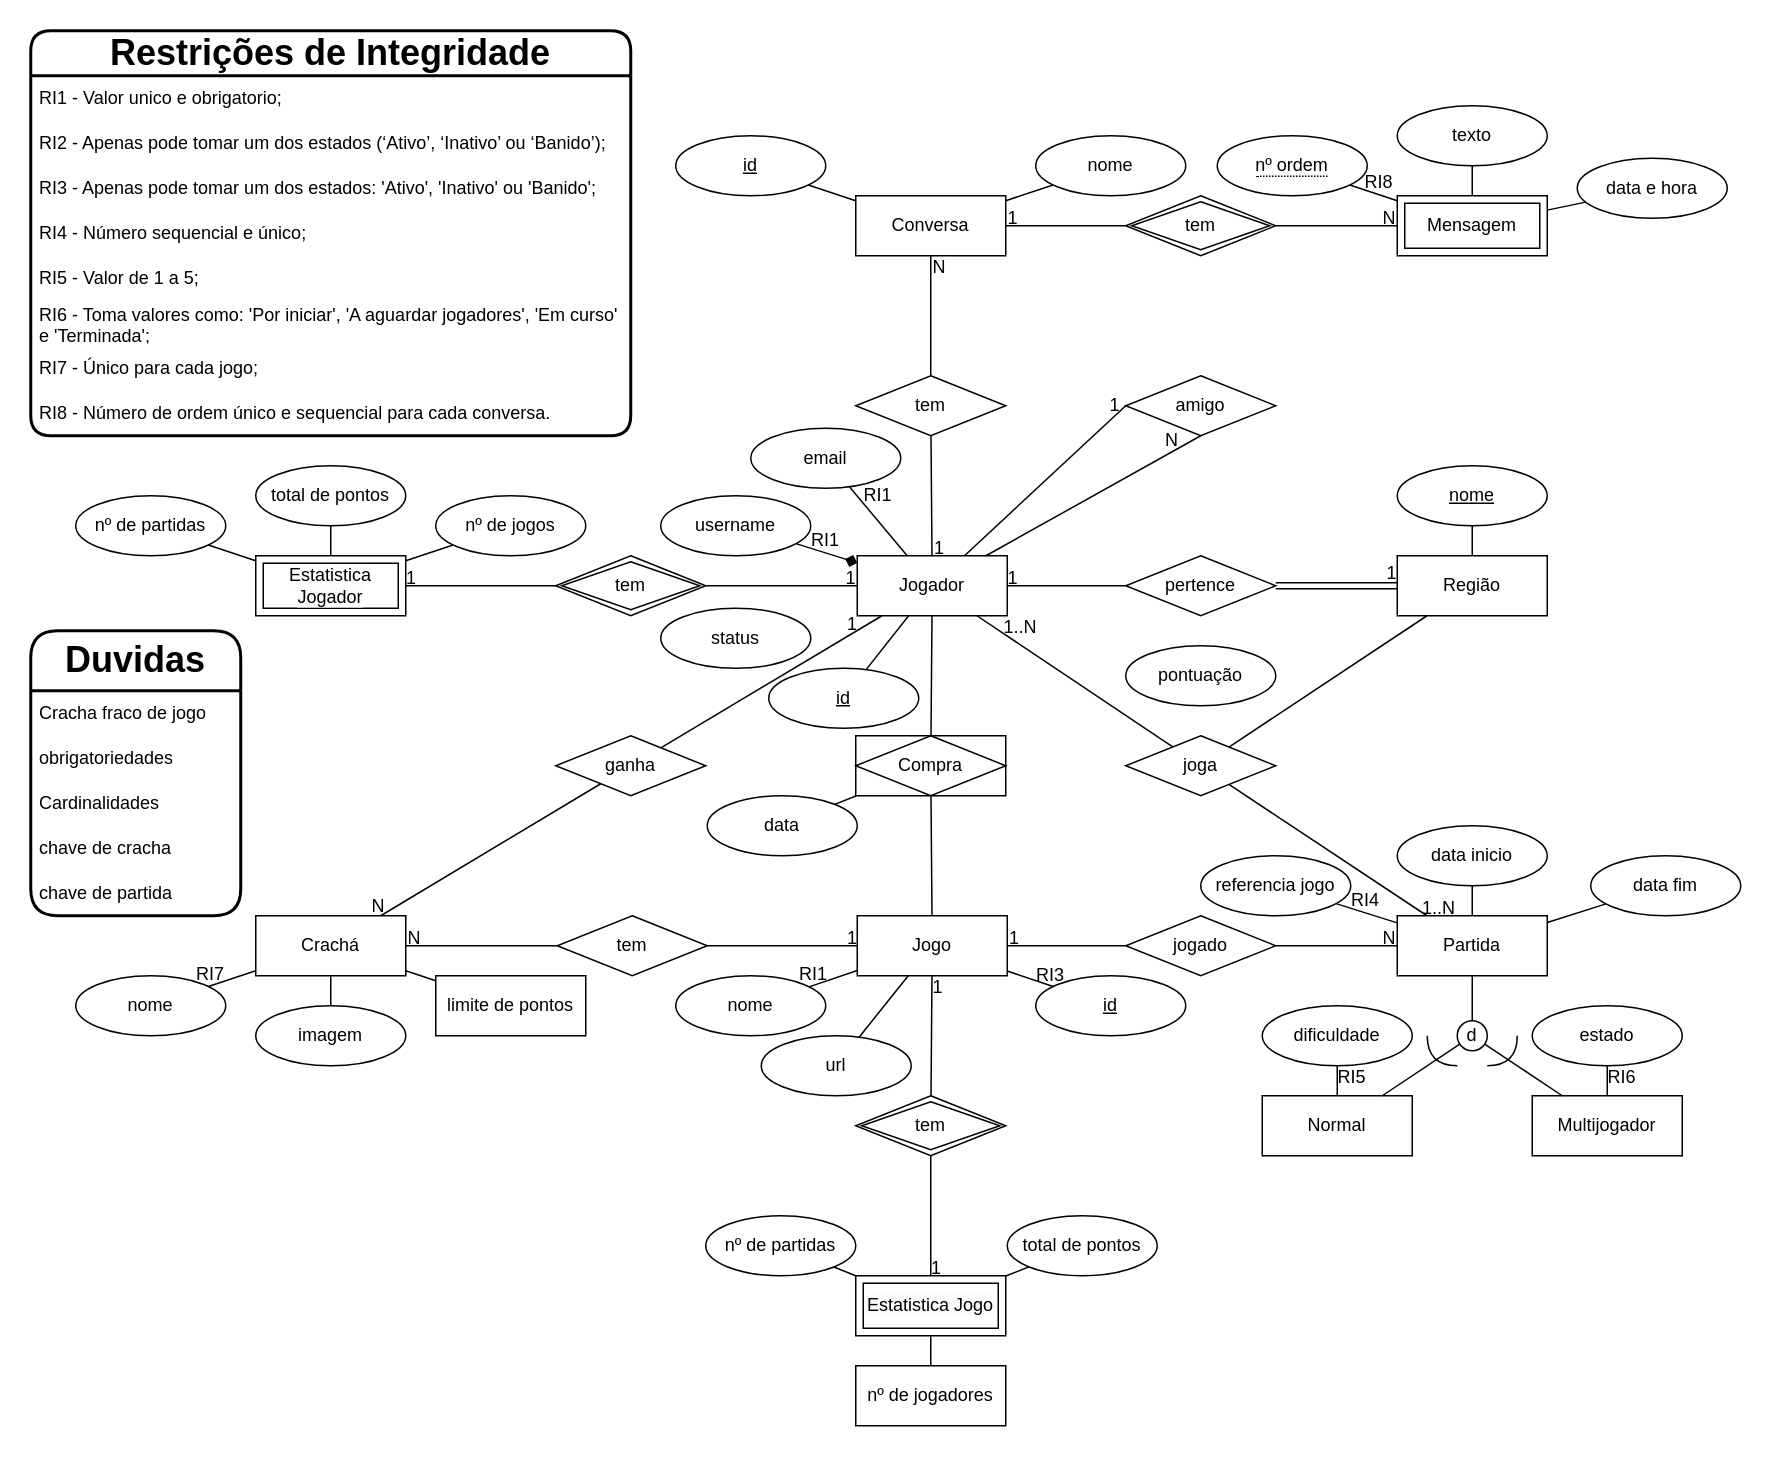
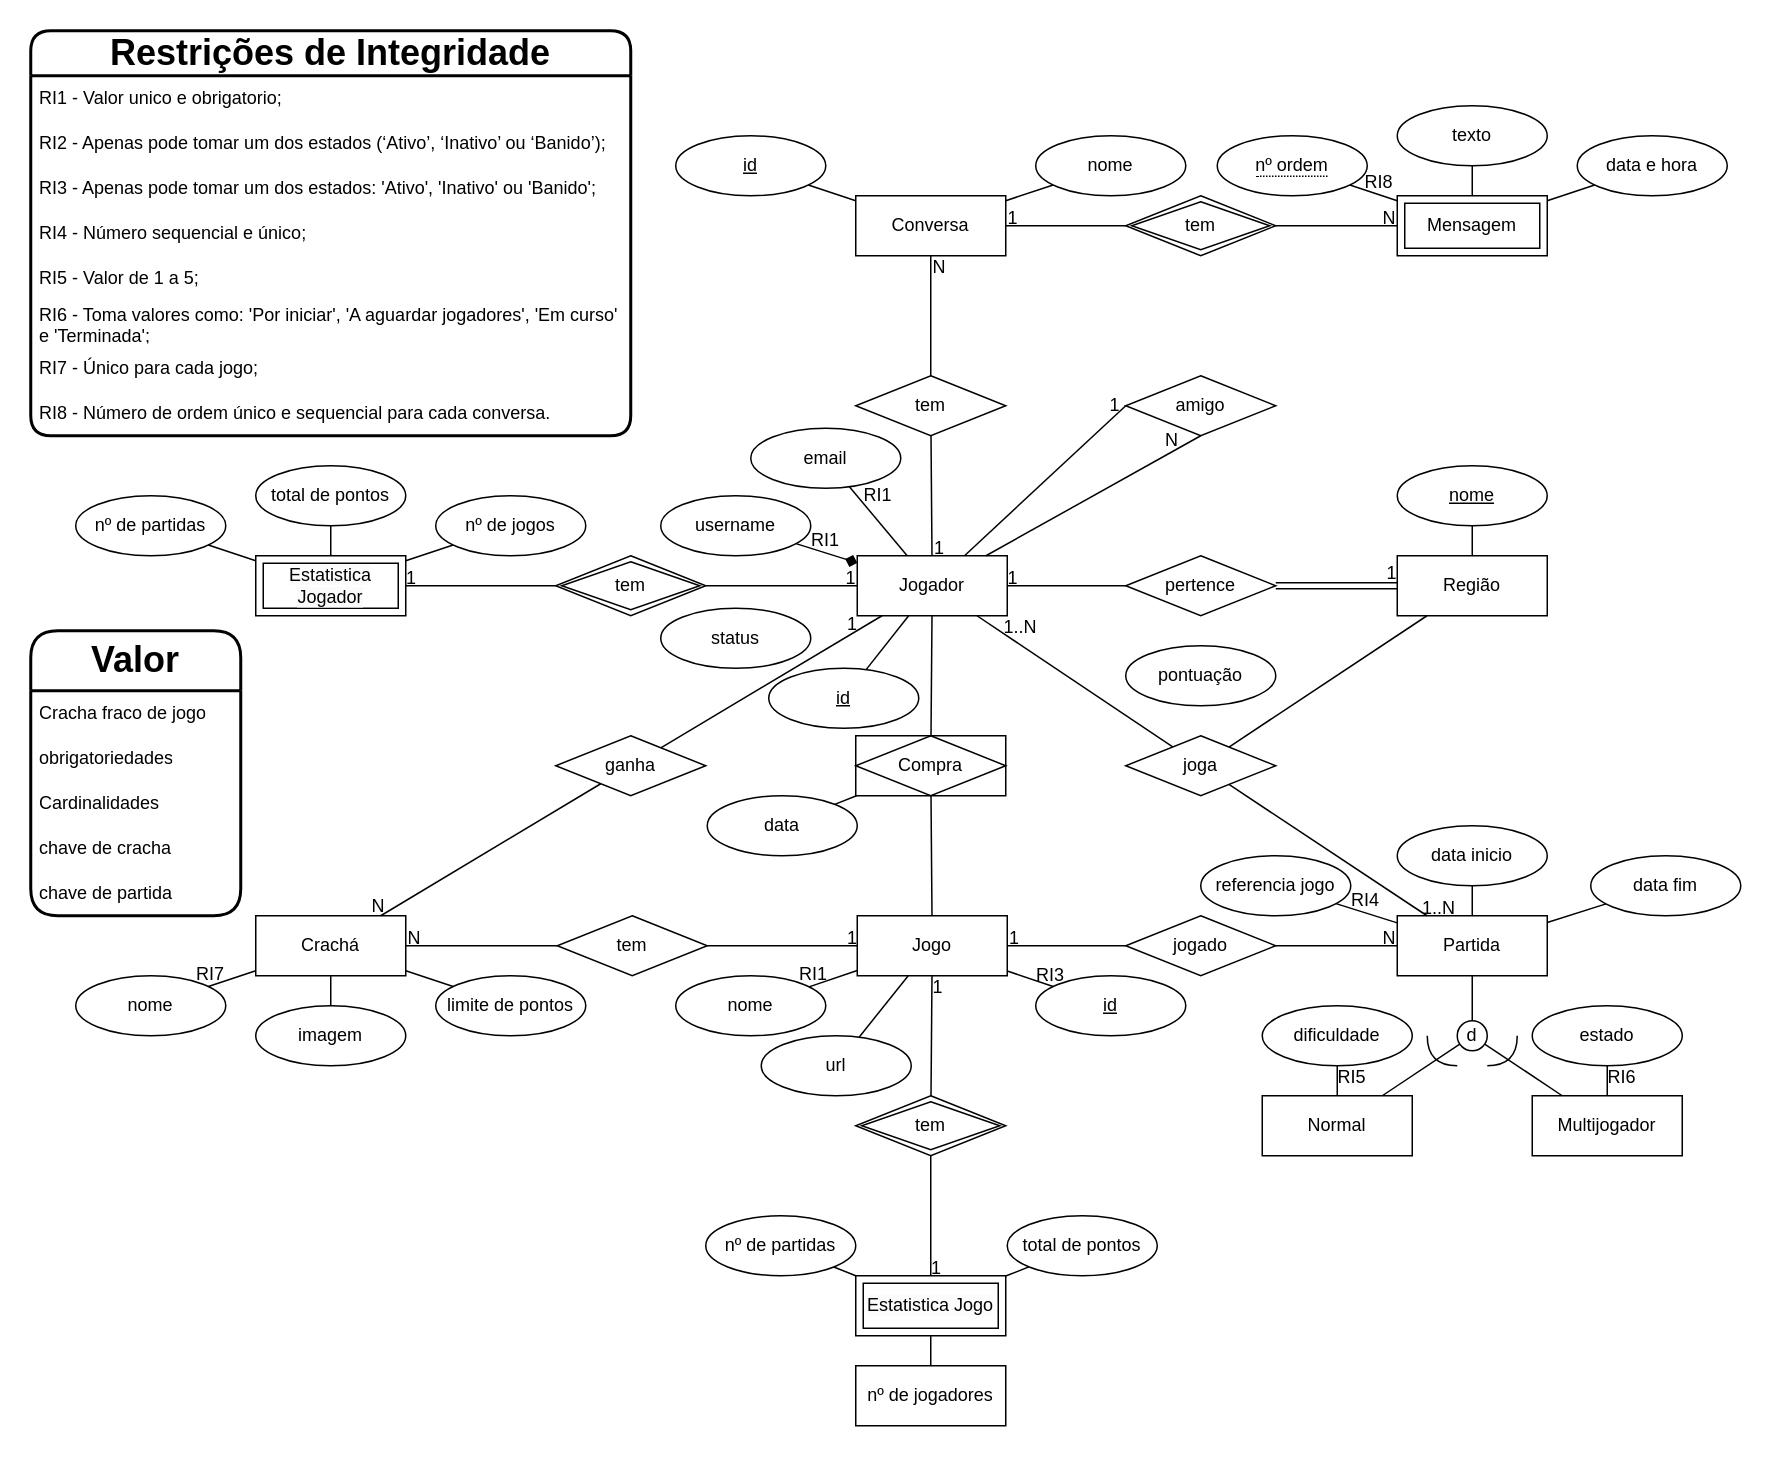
(1652, 188) -> (1652, 166)
(136, 661) -> (136, 661)
(511, 1006) -> (511, 1006)
